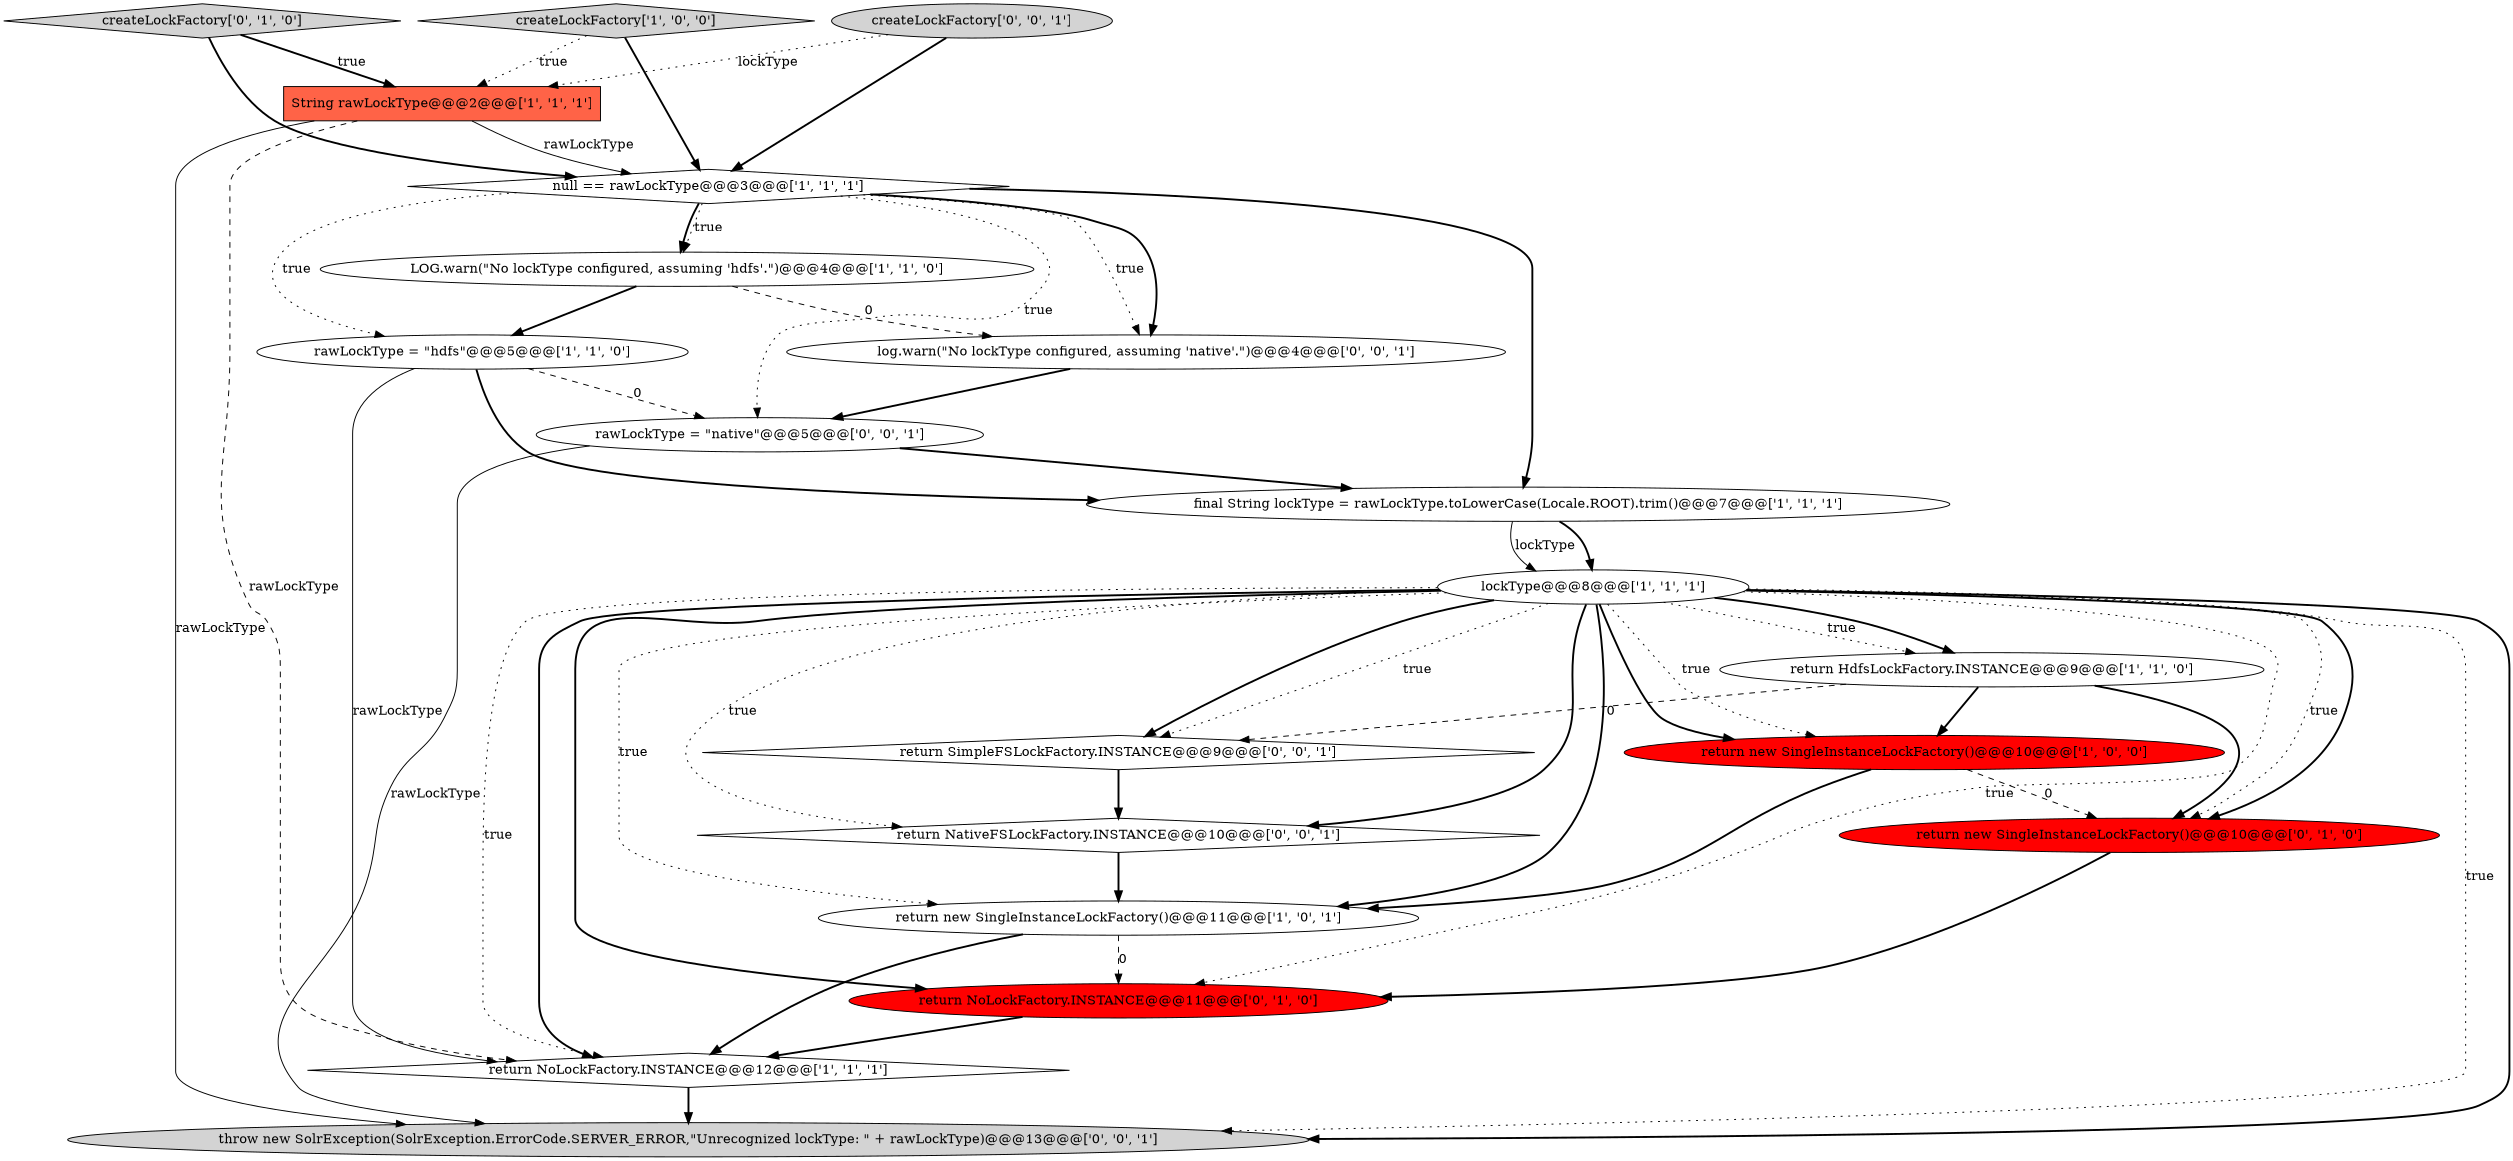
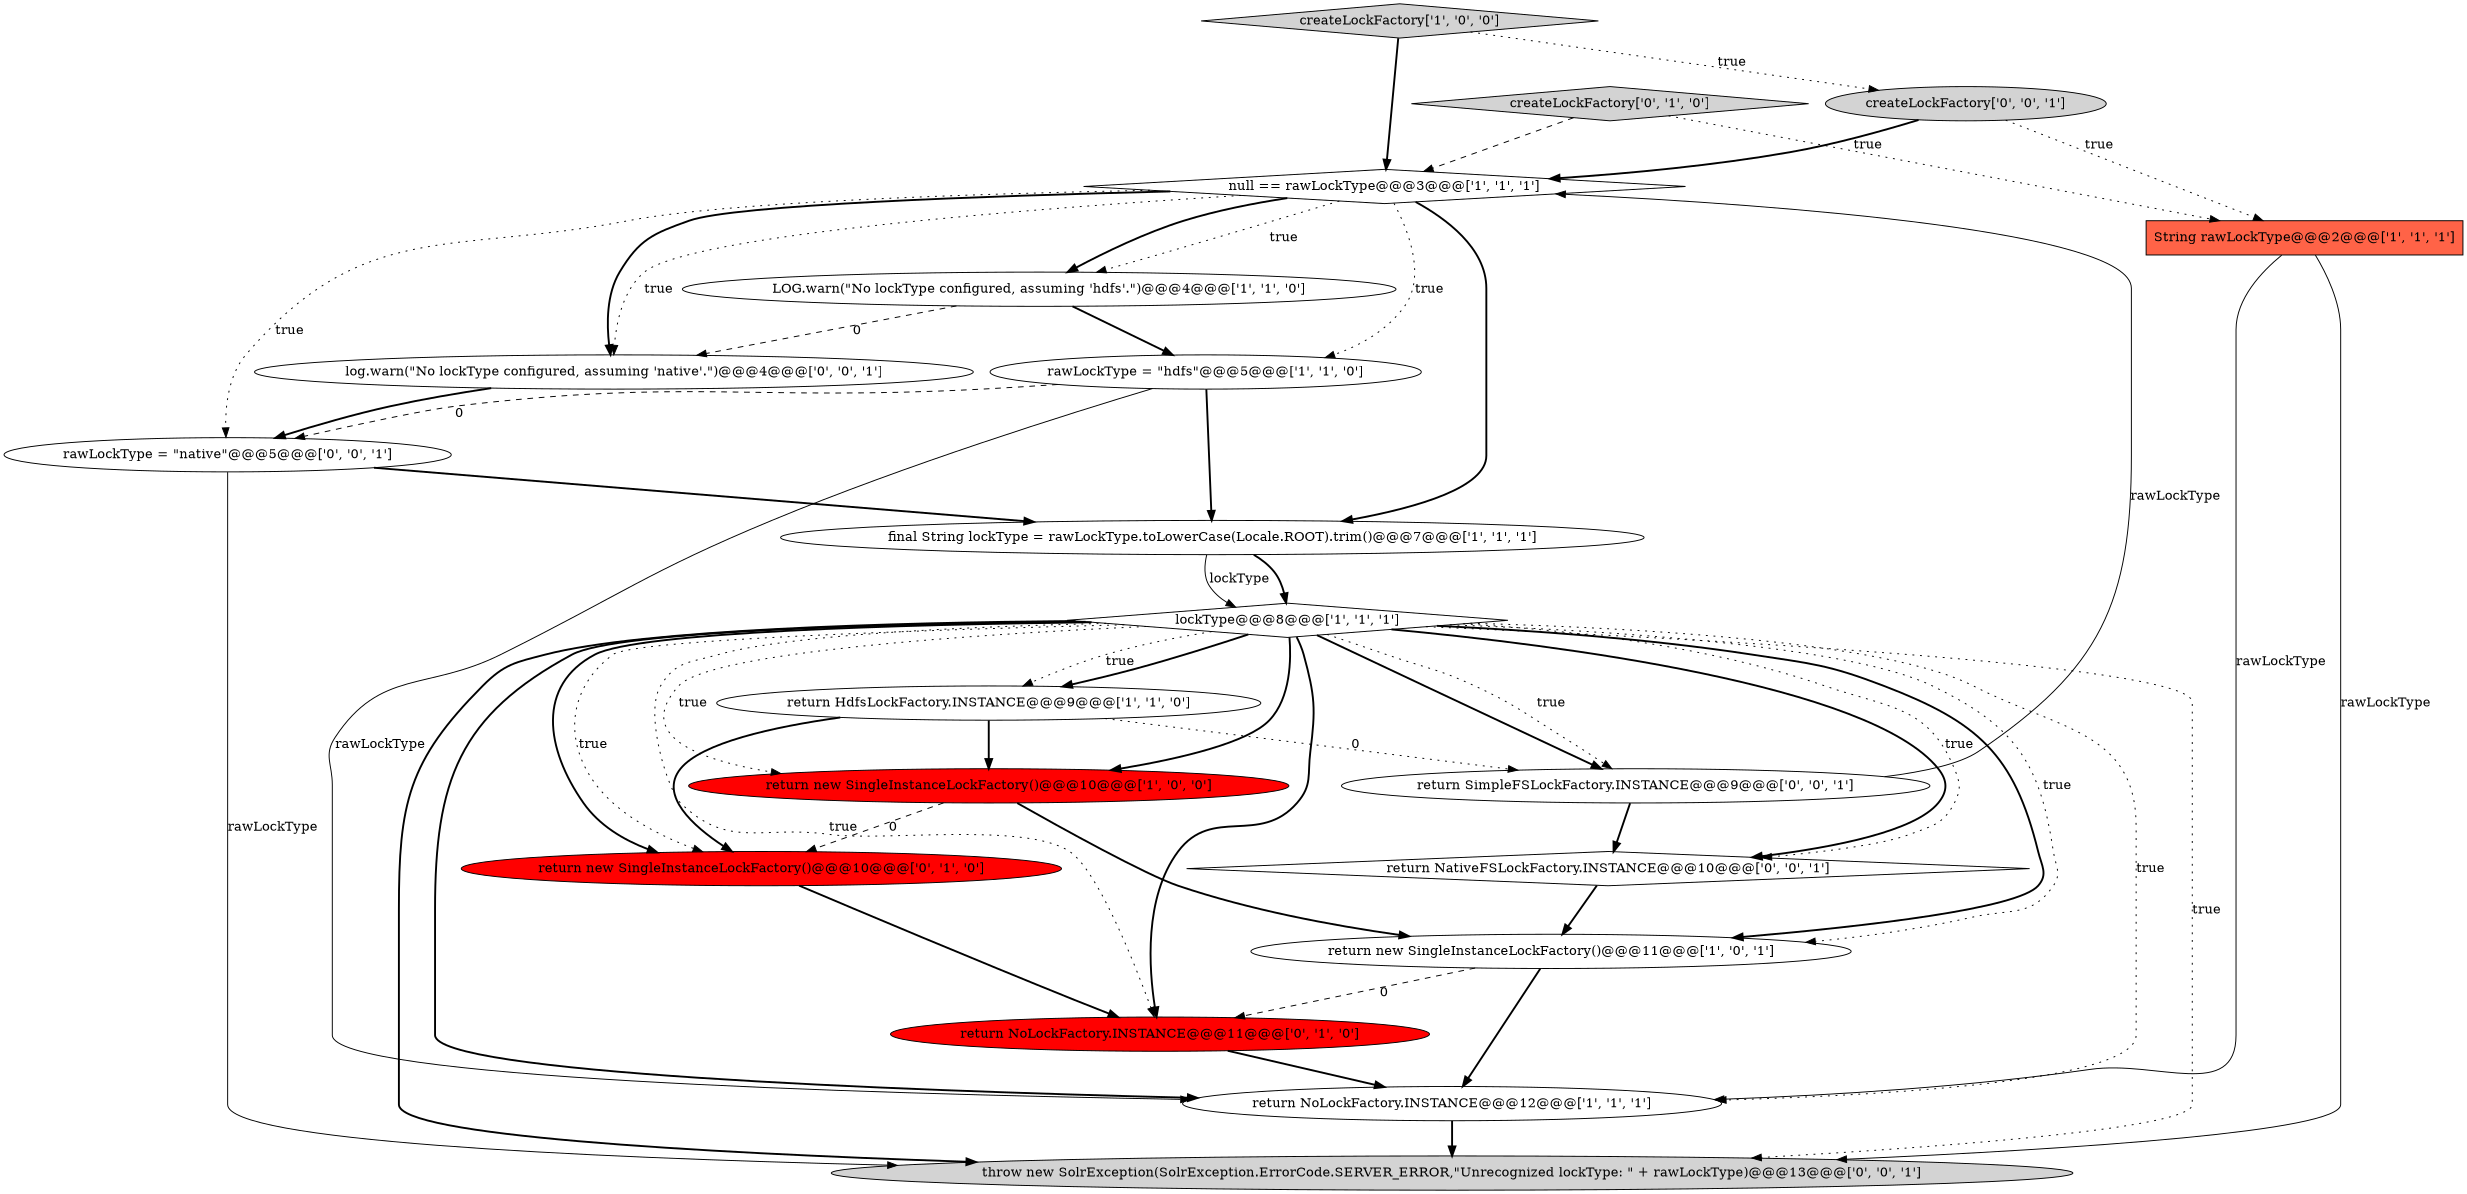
(313, 59) -> (1939, 167)
(536, 59) -> (1670, 60)
(768, 62) -> (2100, 145)
(365, 150) -> (1503, 143)
(545, 152) -> (2131, 306)
(1593, 587) -> (1288, 620)
(270, 626) -> (2236, 906)
(1548, 712) -> (1297, 743)
(1118, 753) -> (1636, 786)
(688, 1070) -> (1452, 1104)
